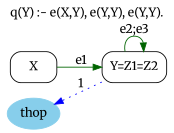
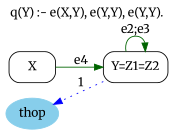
(81, 61) -> (81, 61)
